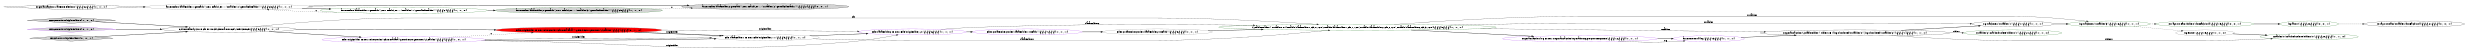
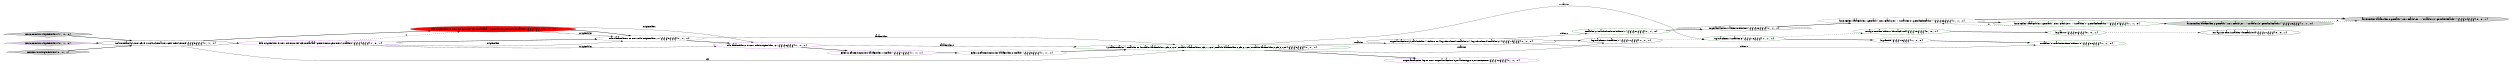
(2060, 24) -> (1682, 40)
(2158, 29) -> (1828, 40)
none -> (1683, 30)
(1709, 39) -> none
